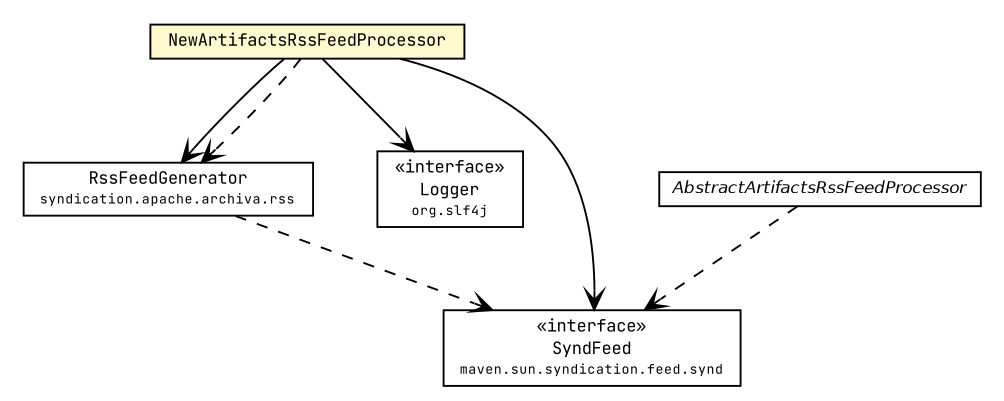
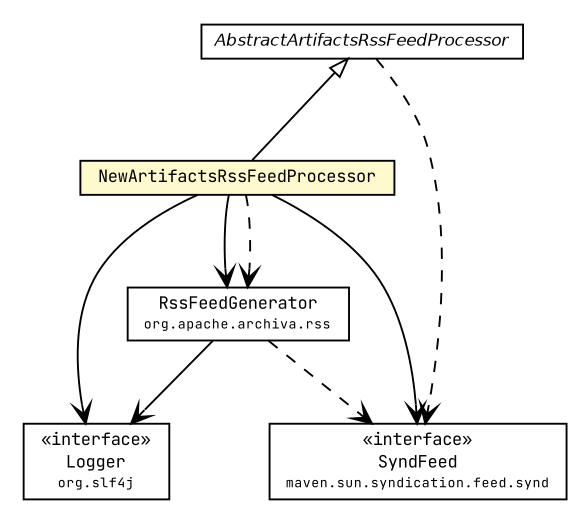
none -> (293, 117)
(168, 200) -> (238, 324)
none -> (179, 375)
